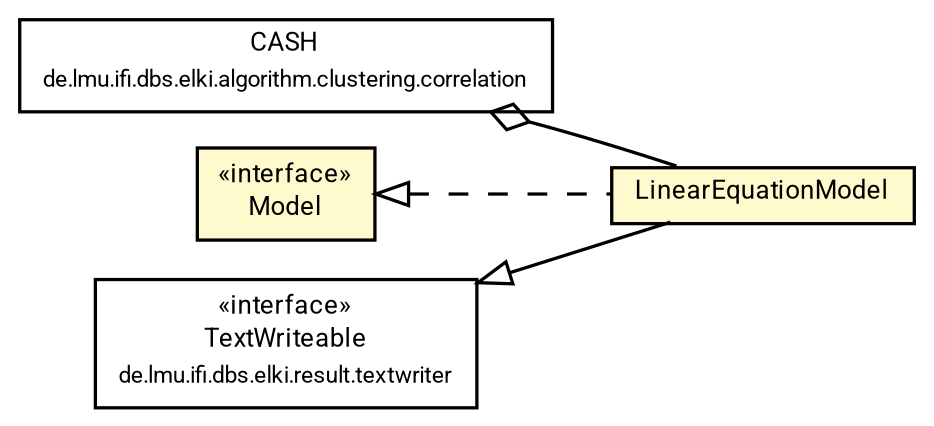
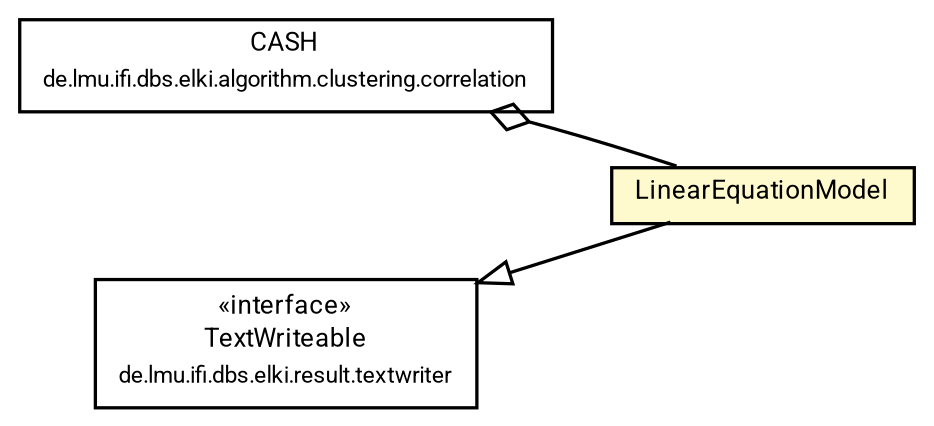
(286, 194) -> none
